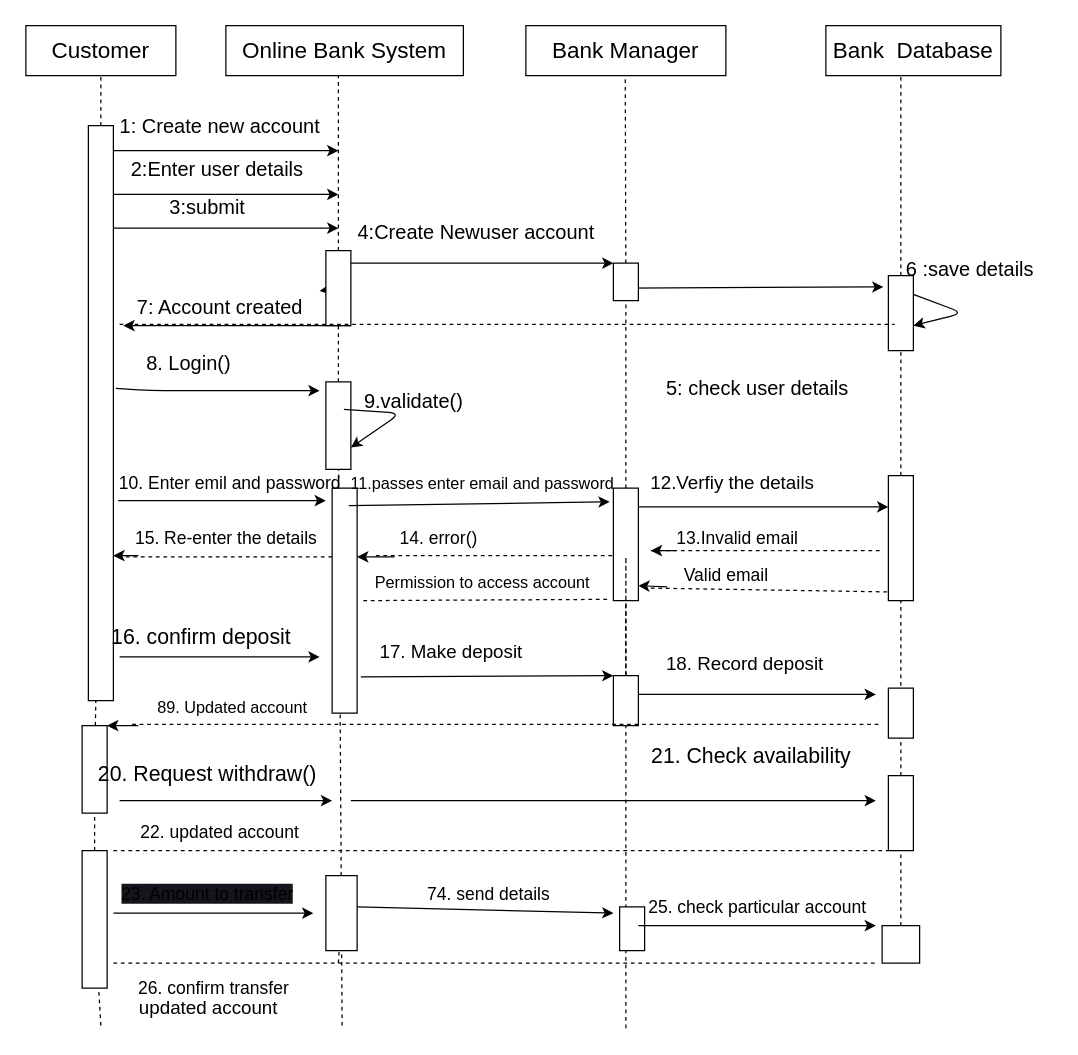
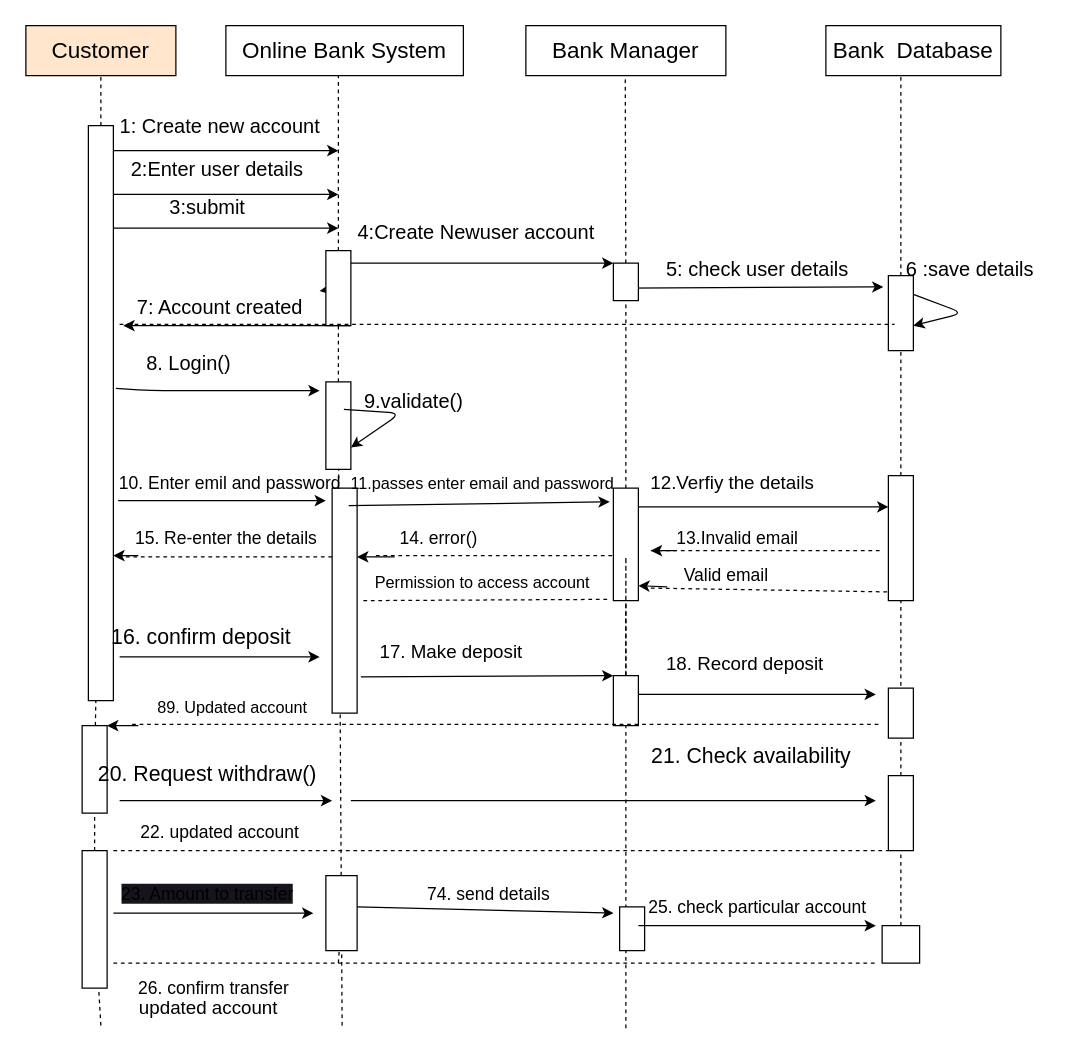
(101, 51) -> (101, 51)
(757, 388) -> (757, 269)
